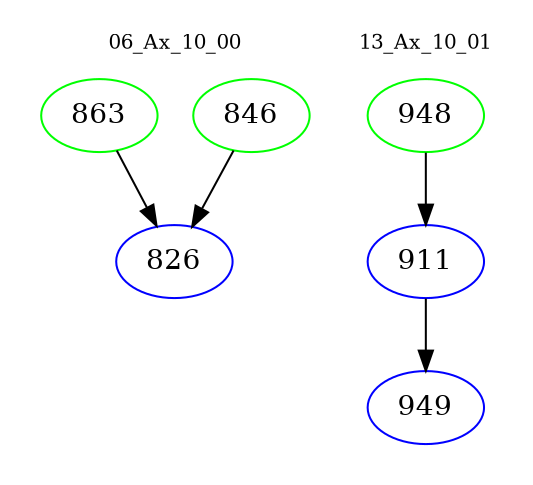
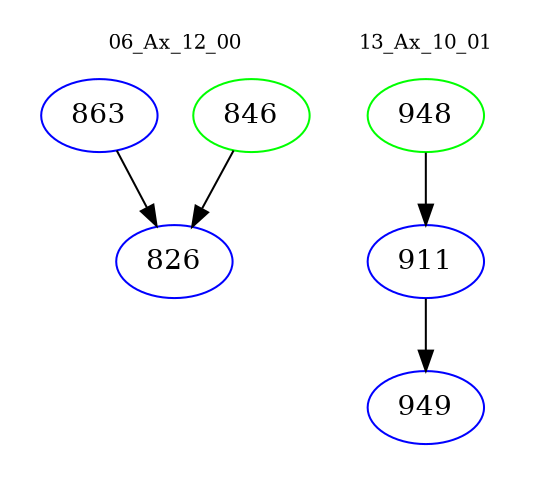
(175, 44) -> (175, 44)
(99, 116) -> (99, 116)
